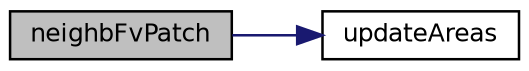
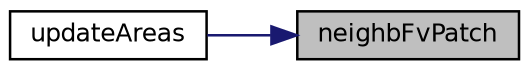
(265, 35) -> (239, 35)
